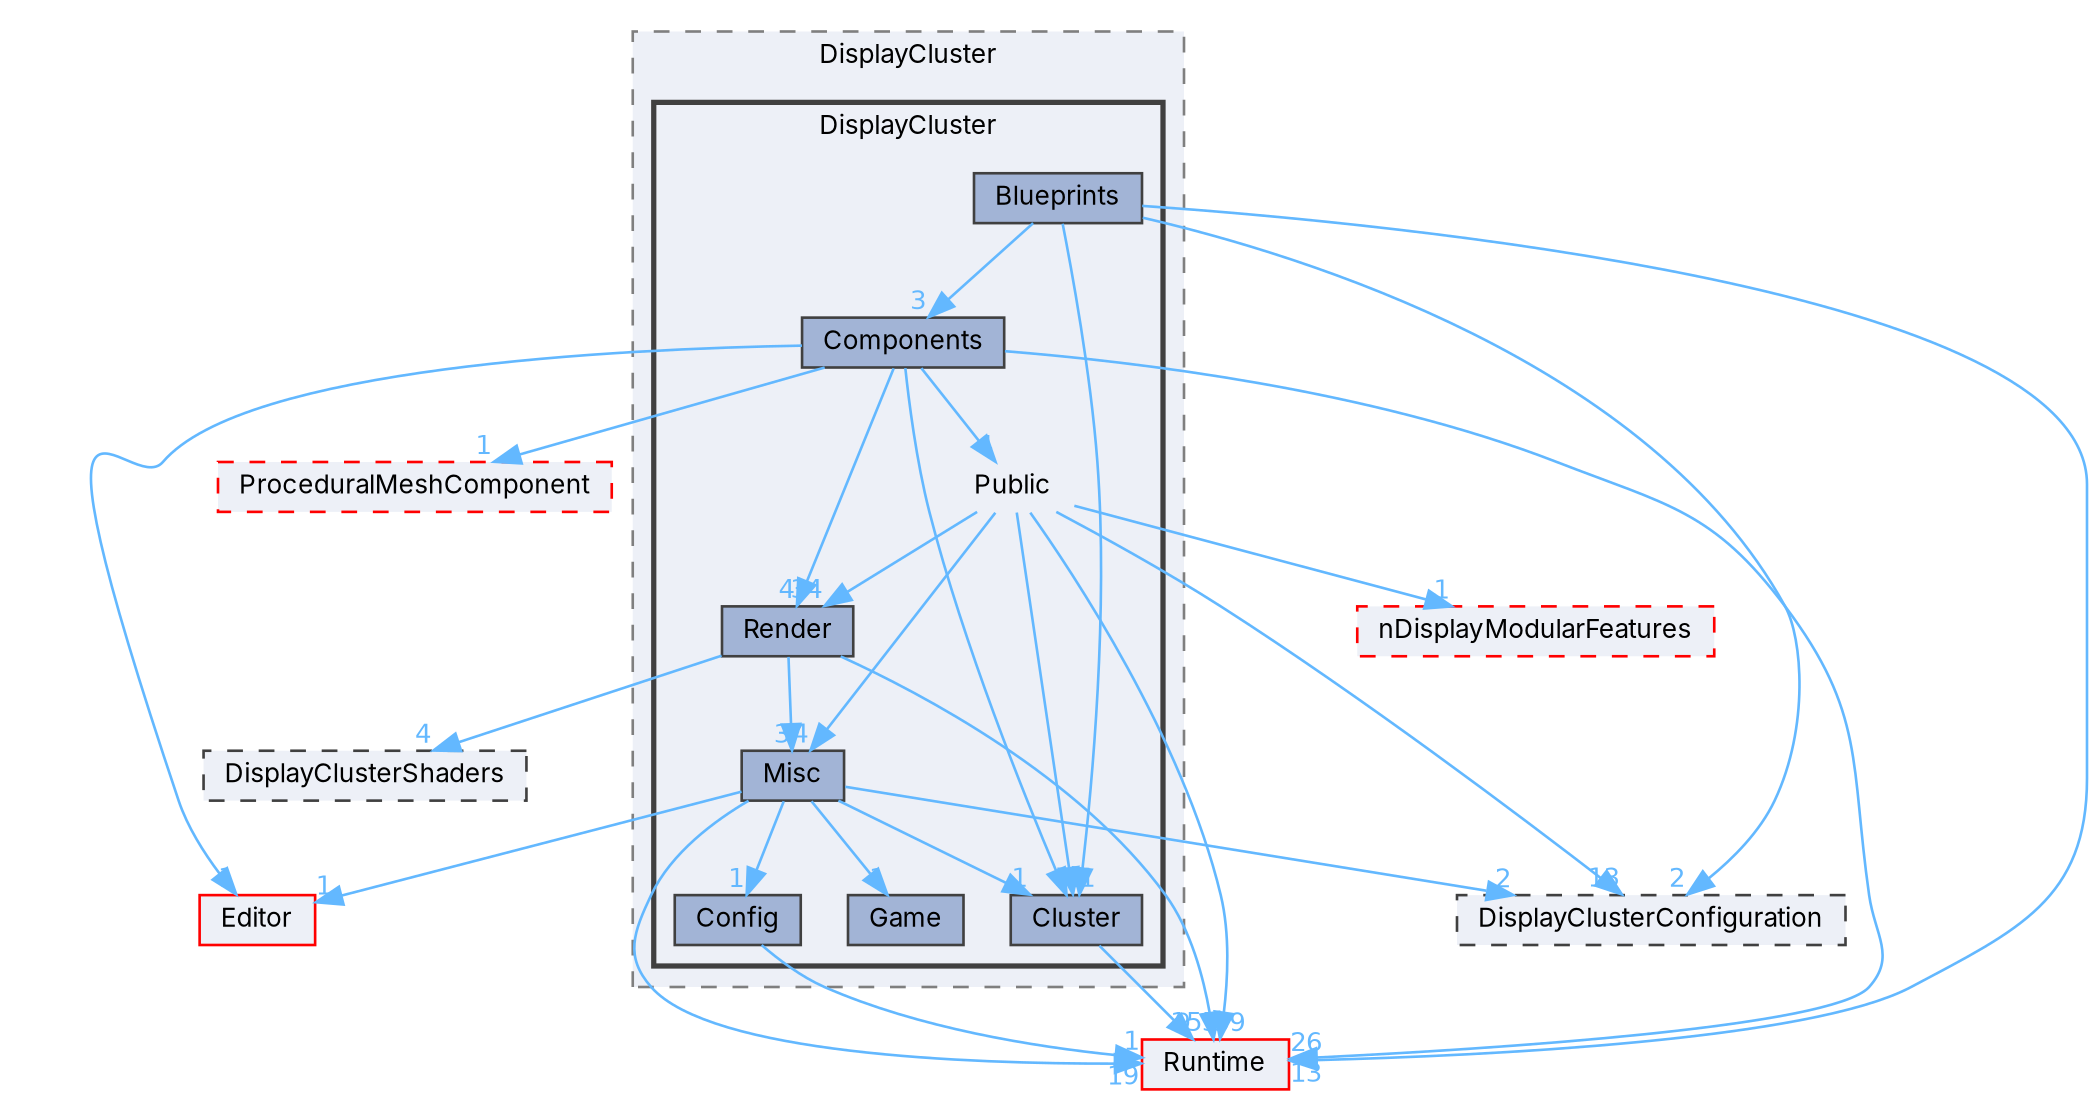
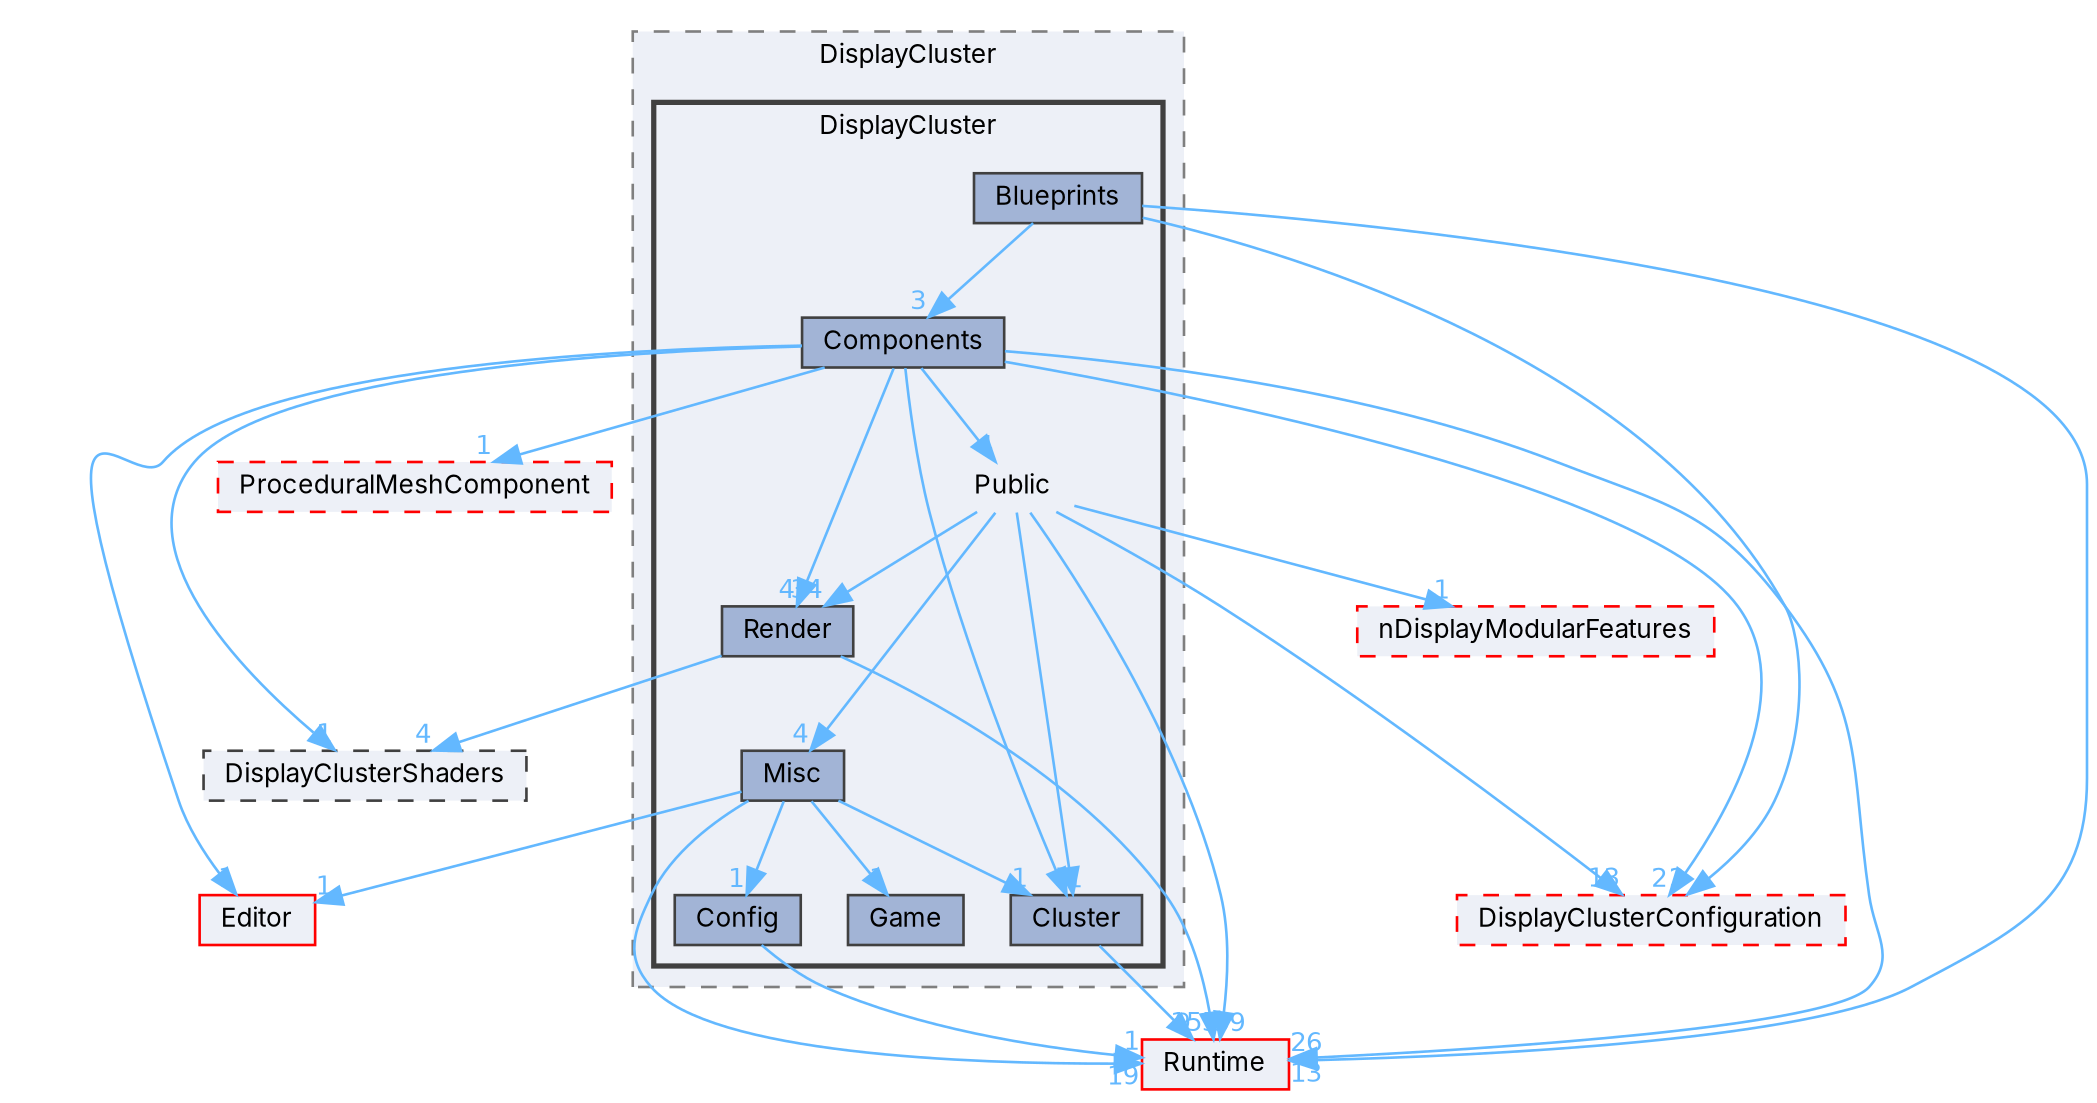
none -> (220, 443)
(1101, 561) -> none
(790, 691) -> none
(1134, 834) -> (1525, 487)
(1651, 920) -> (1651, 920)
